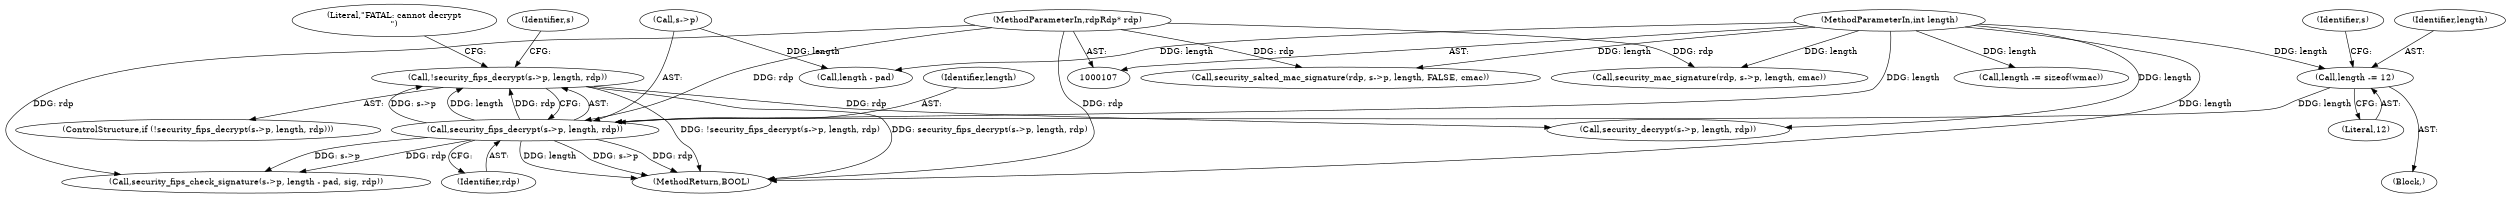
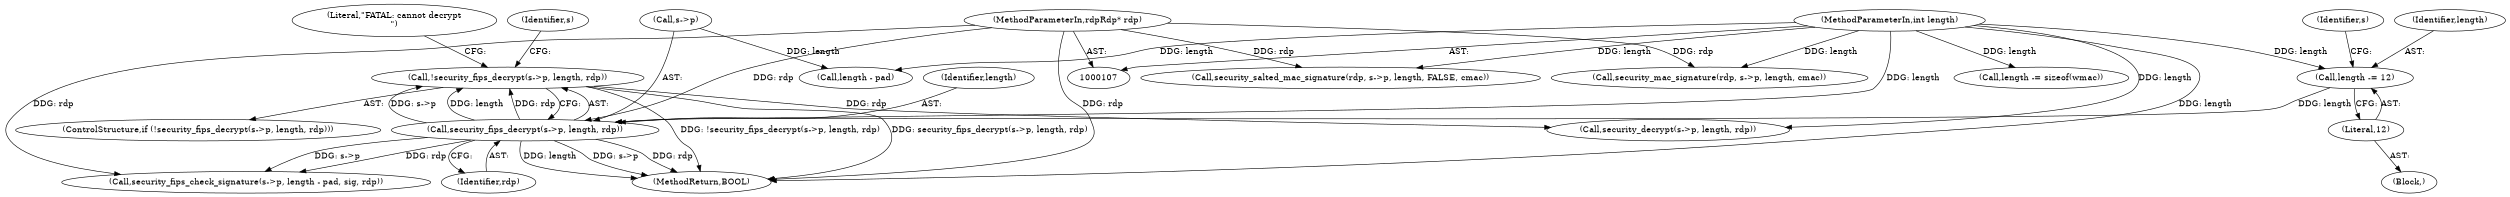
(2417, 120) -> (2386, 154)
